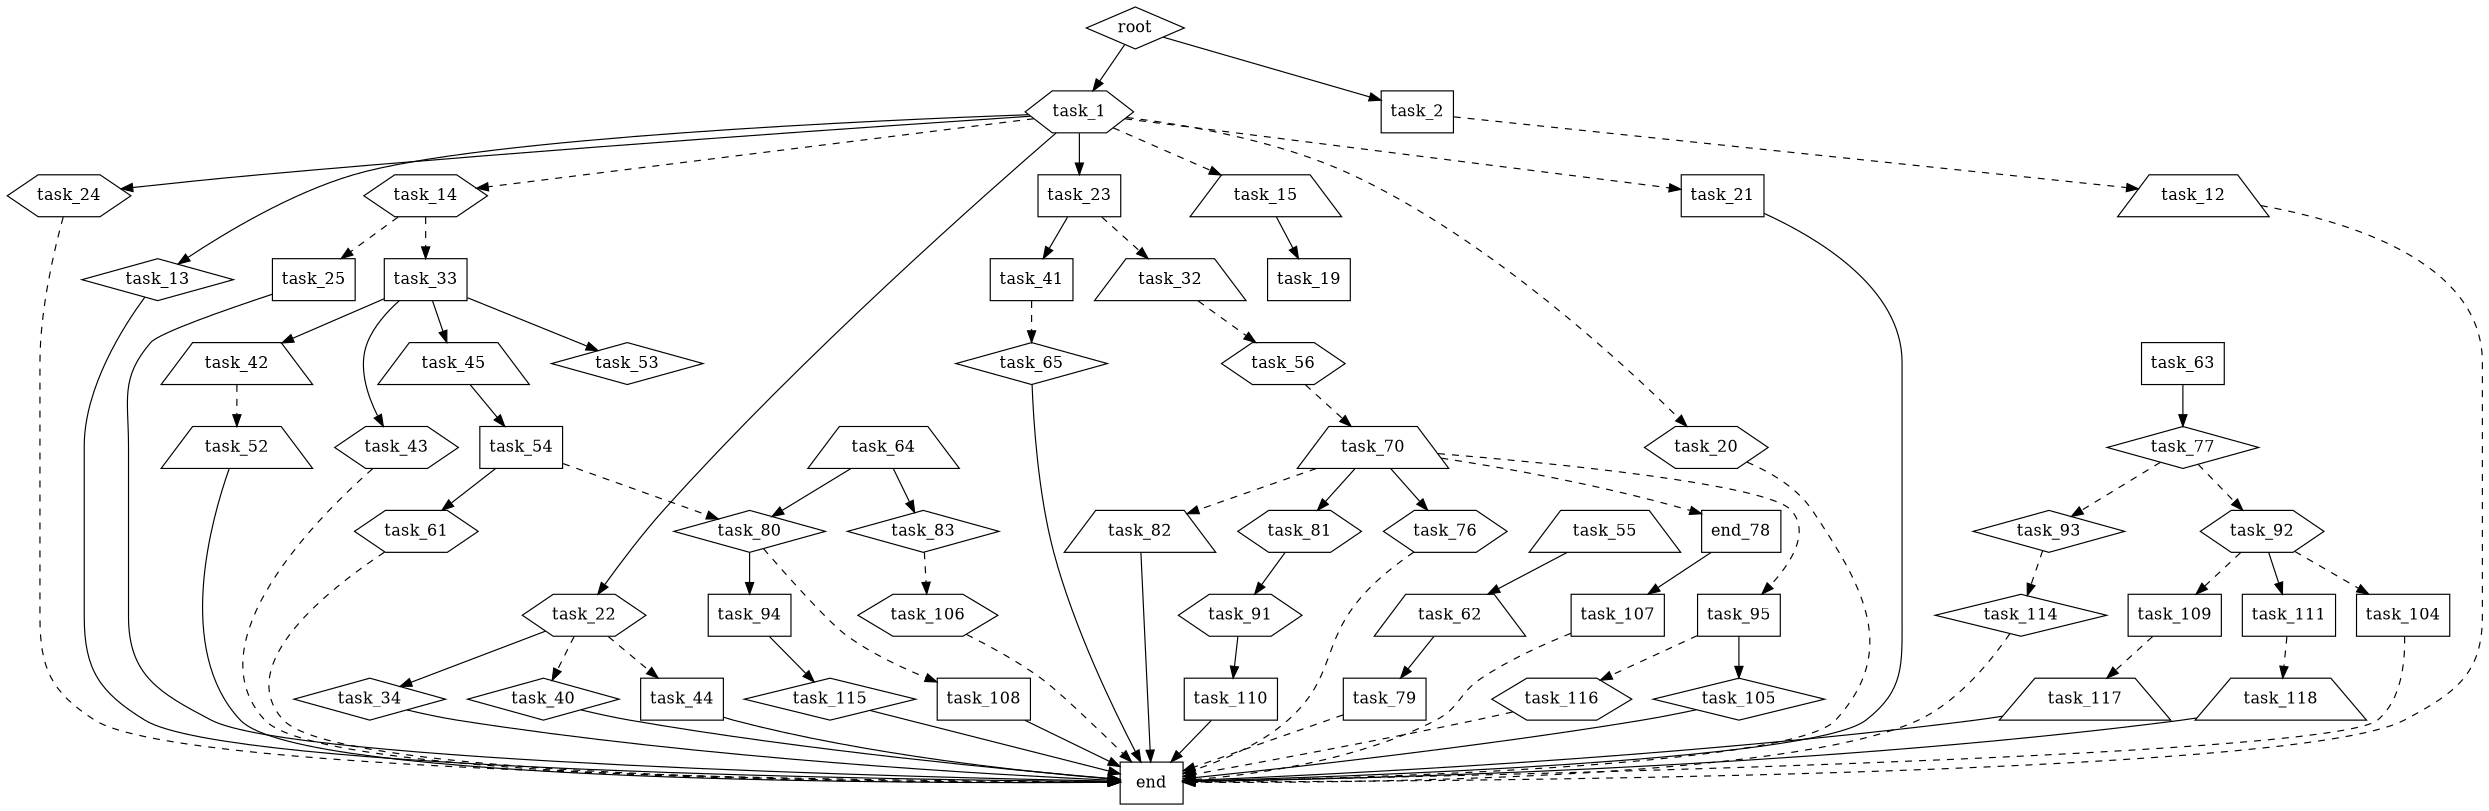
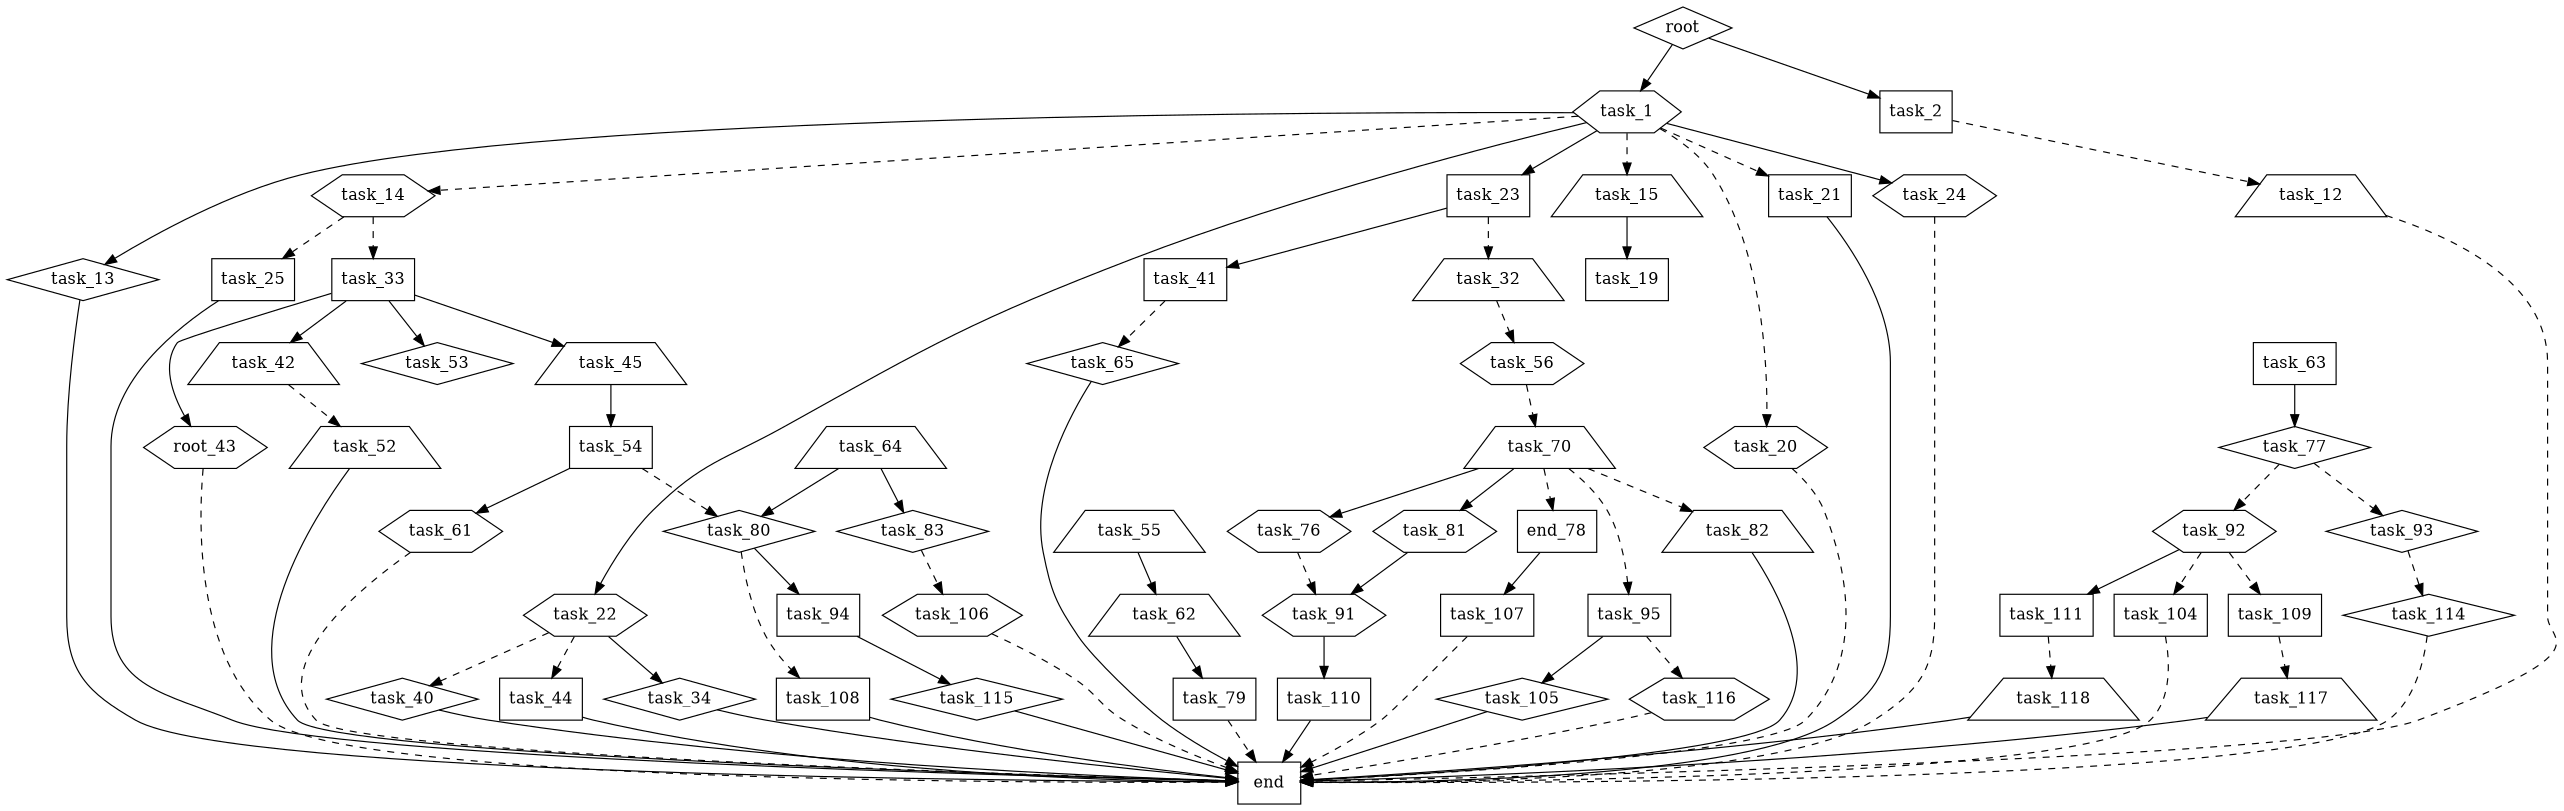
(397, 447) -> (205, 447)
(1320, 677) -> (1304, 568)
